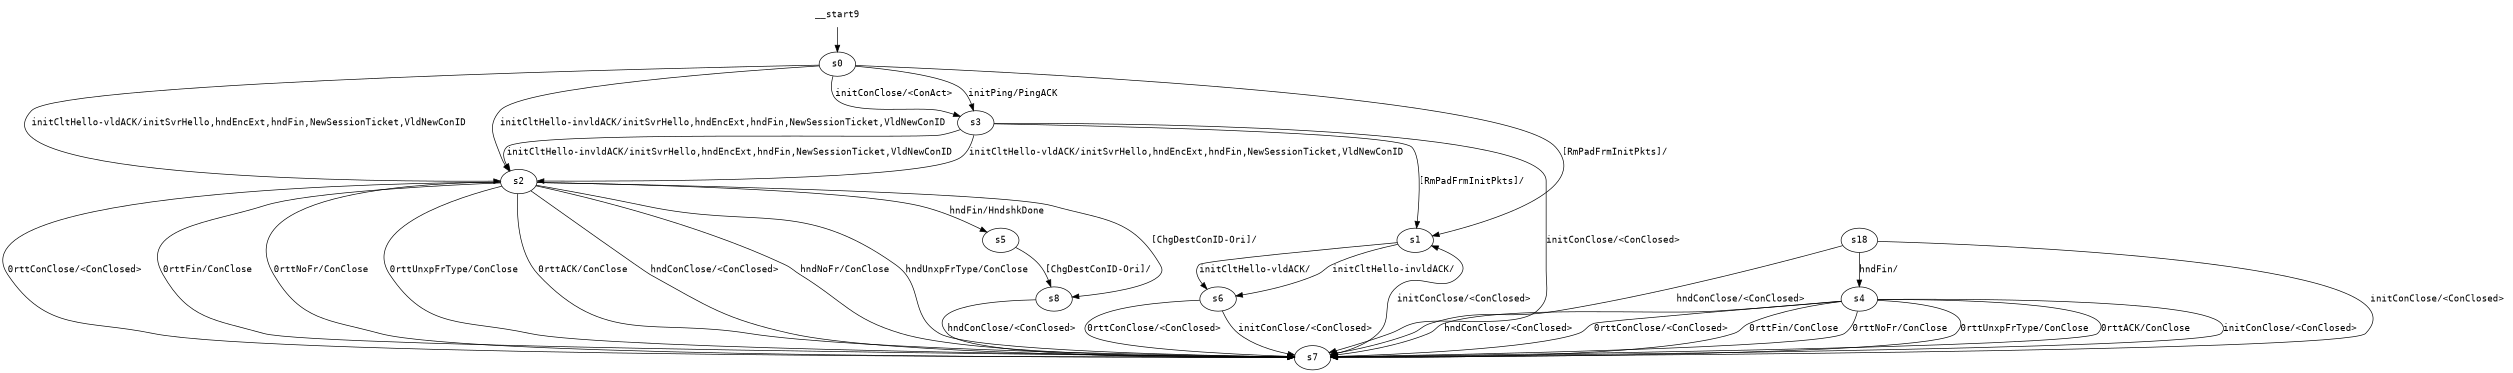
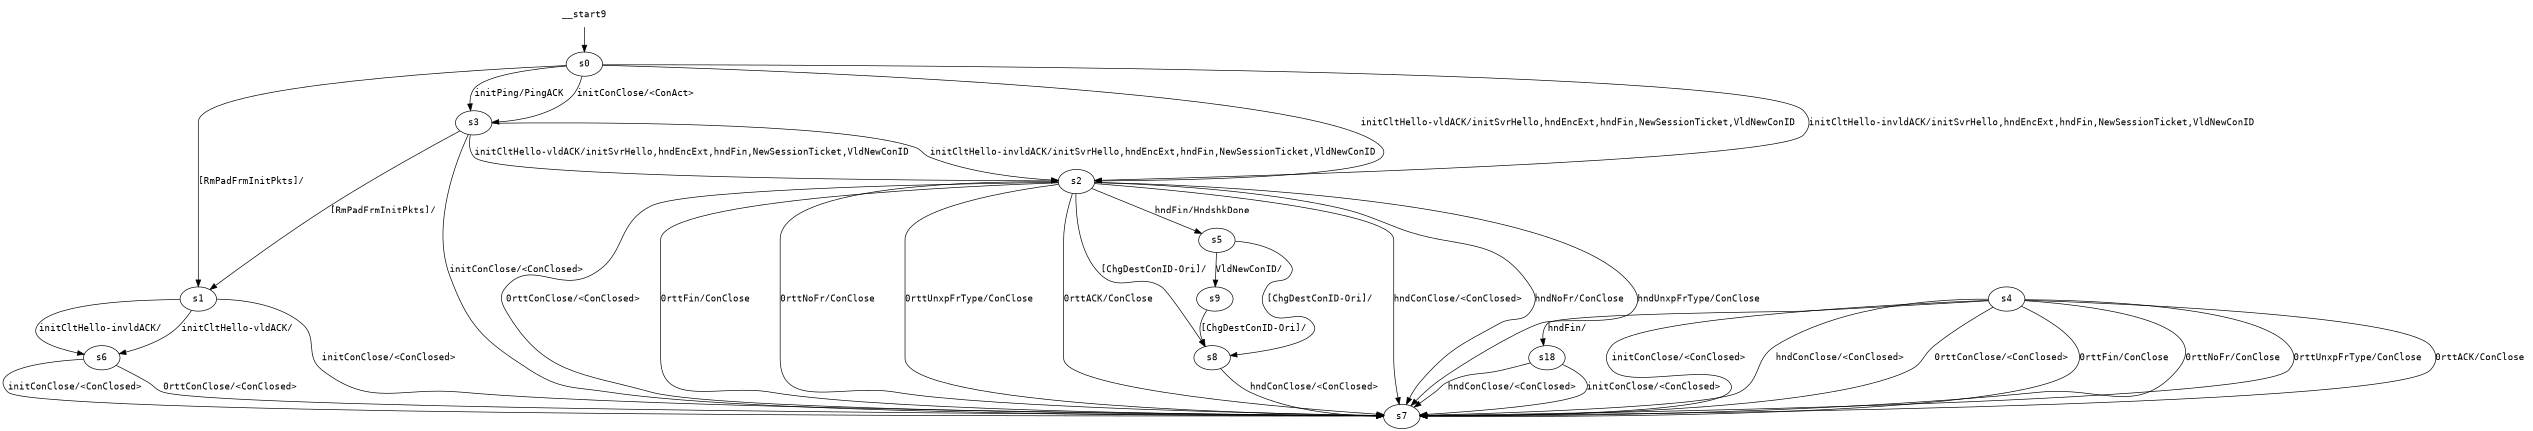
(1859, 266) -> (1748, 312)
(1399, 286) -> (655, 402)
none -> (1215, 299)
